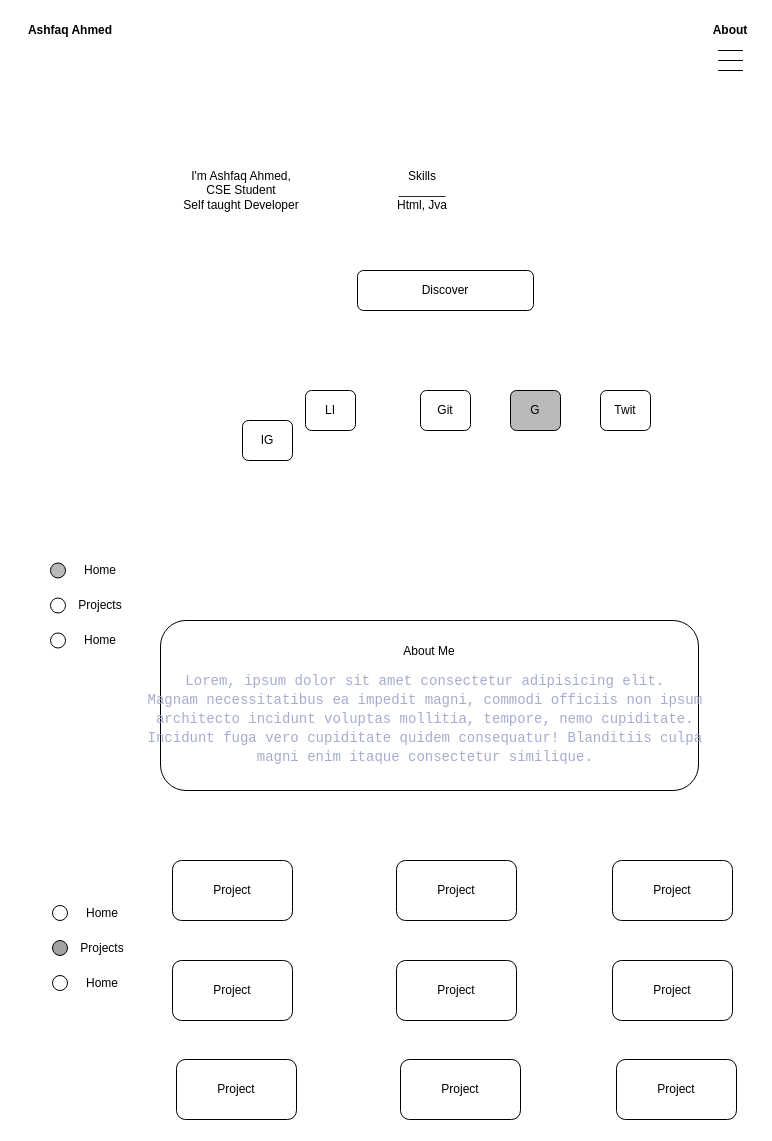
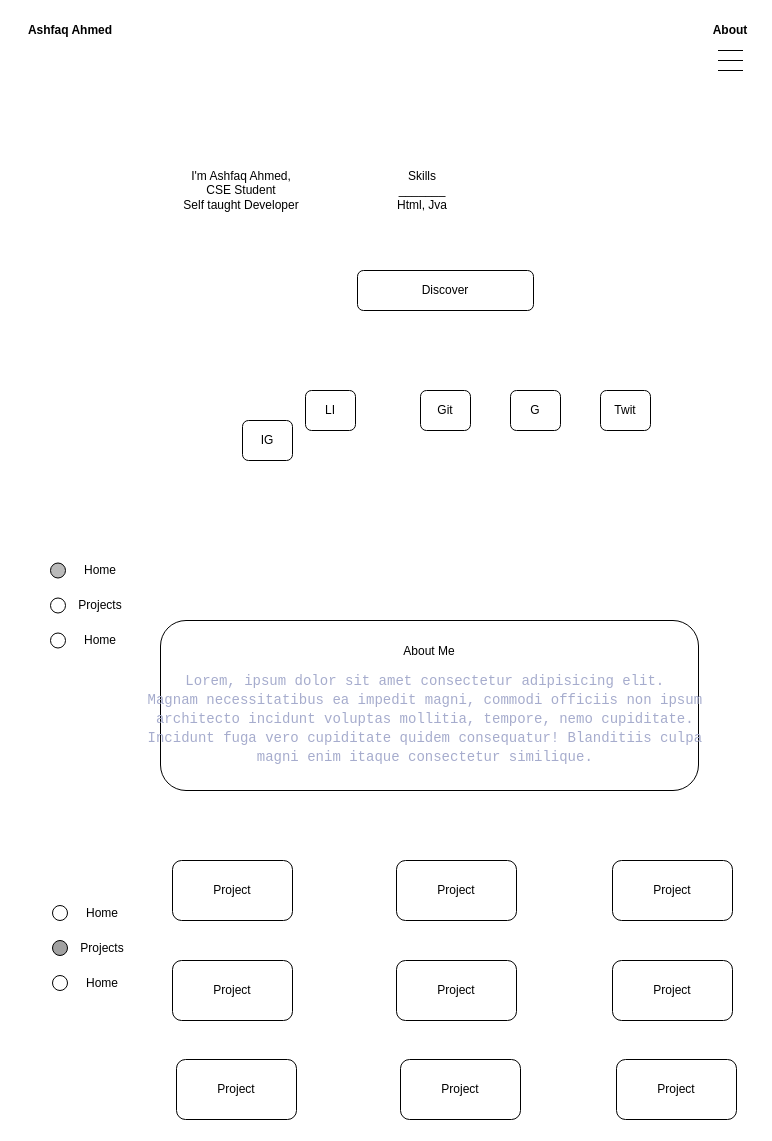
(536, 411) -> (536, 411)
